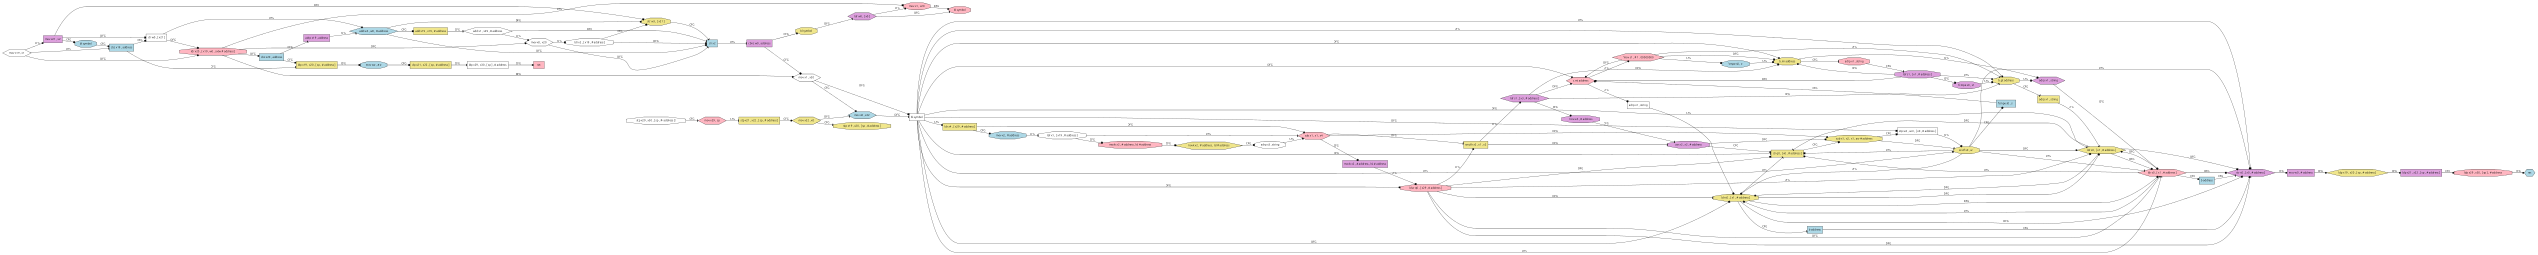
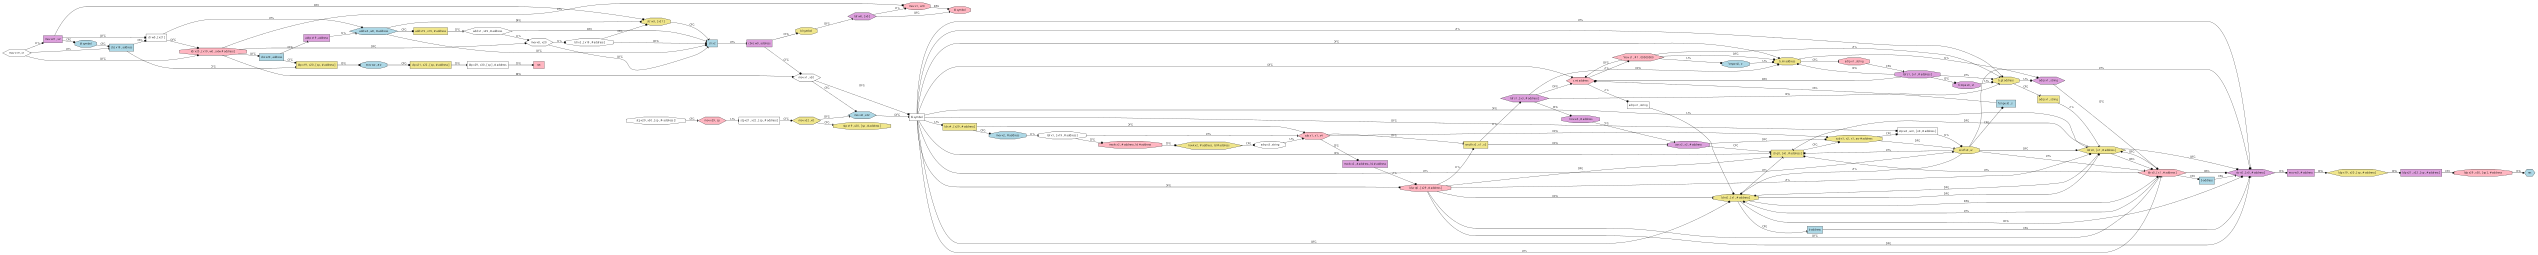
(759, 121) -> (759, 121)
